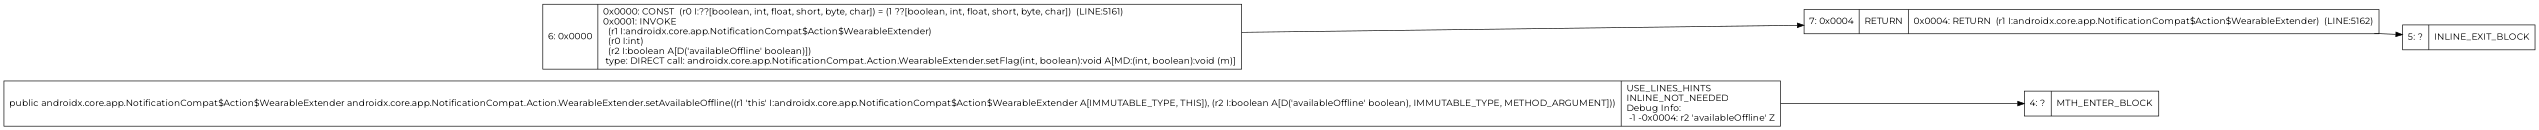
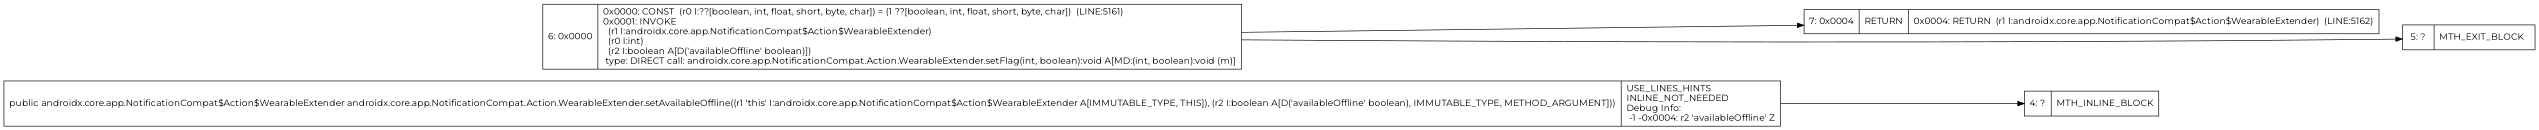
(2385, 34) -> (1819, 42)
(2482, 37) -> (2482, 37)
(2105, 103) -> (2105, 103)
